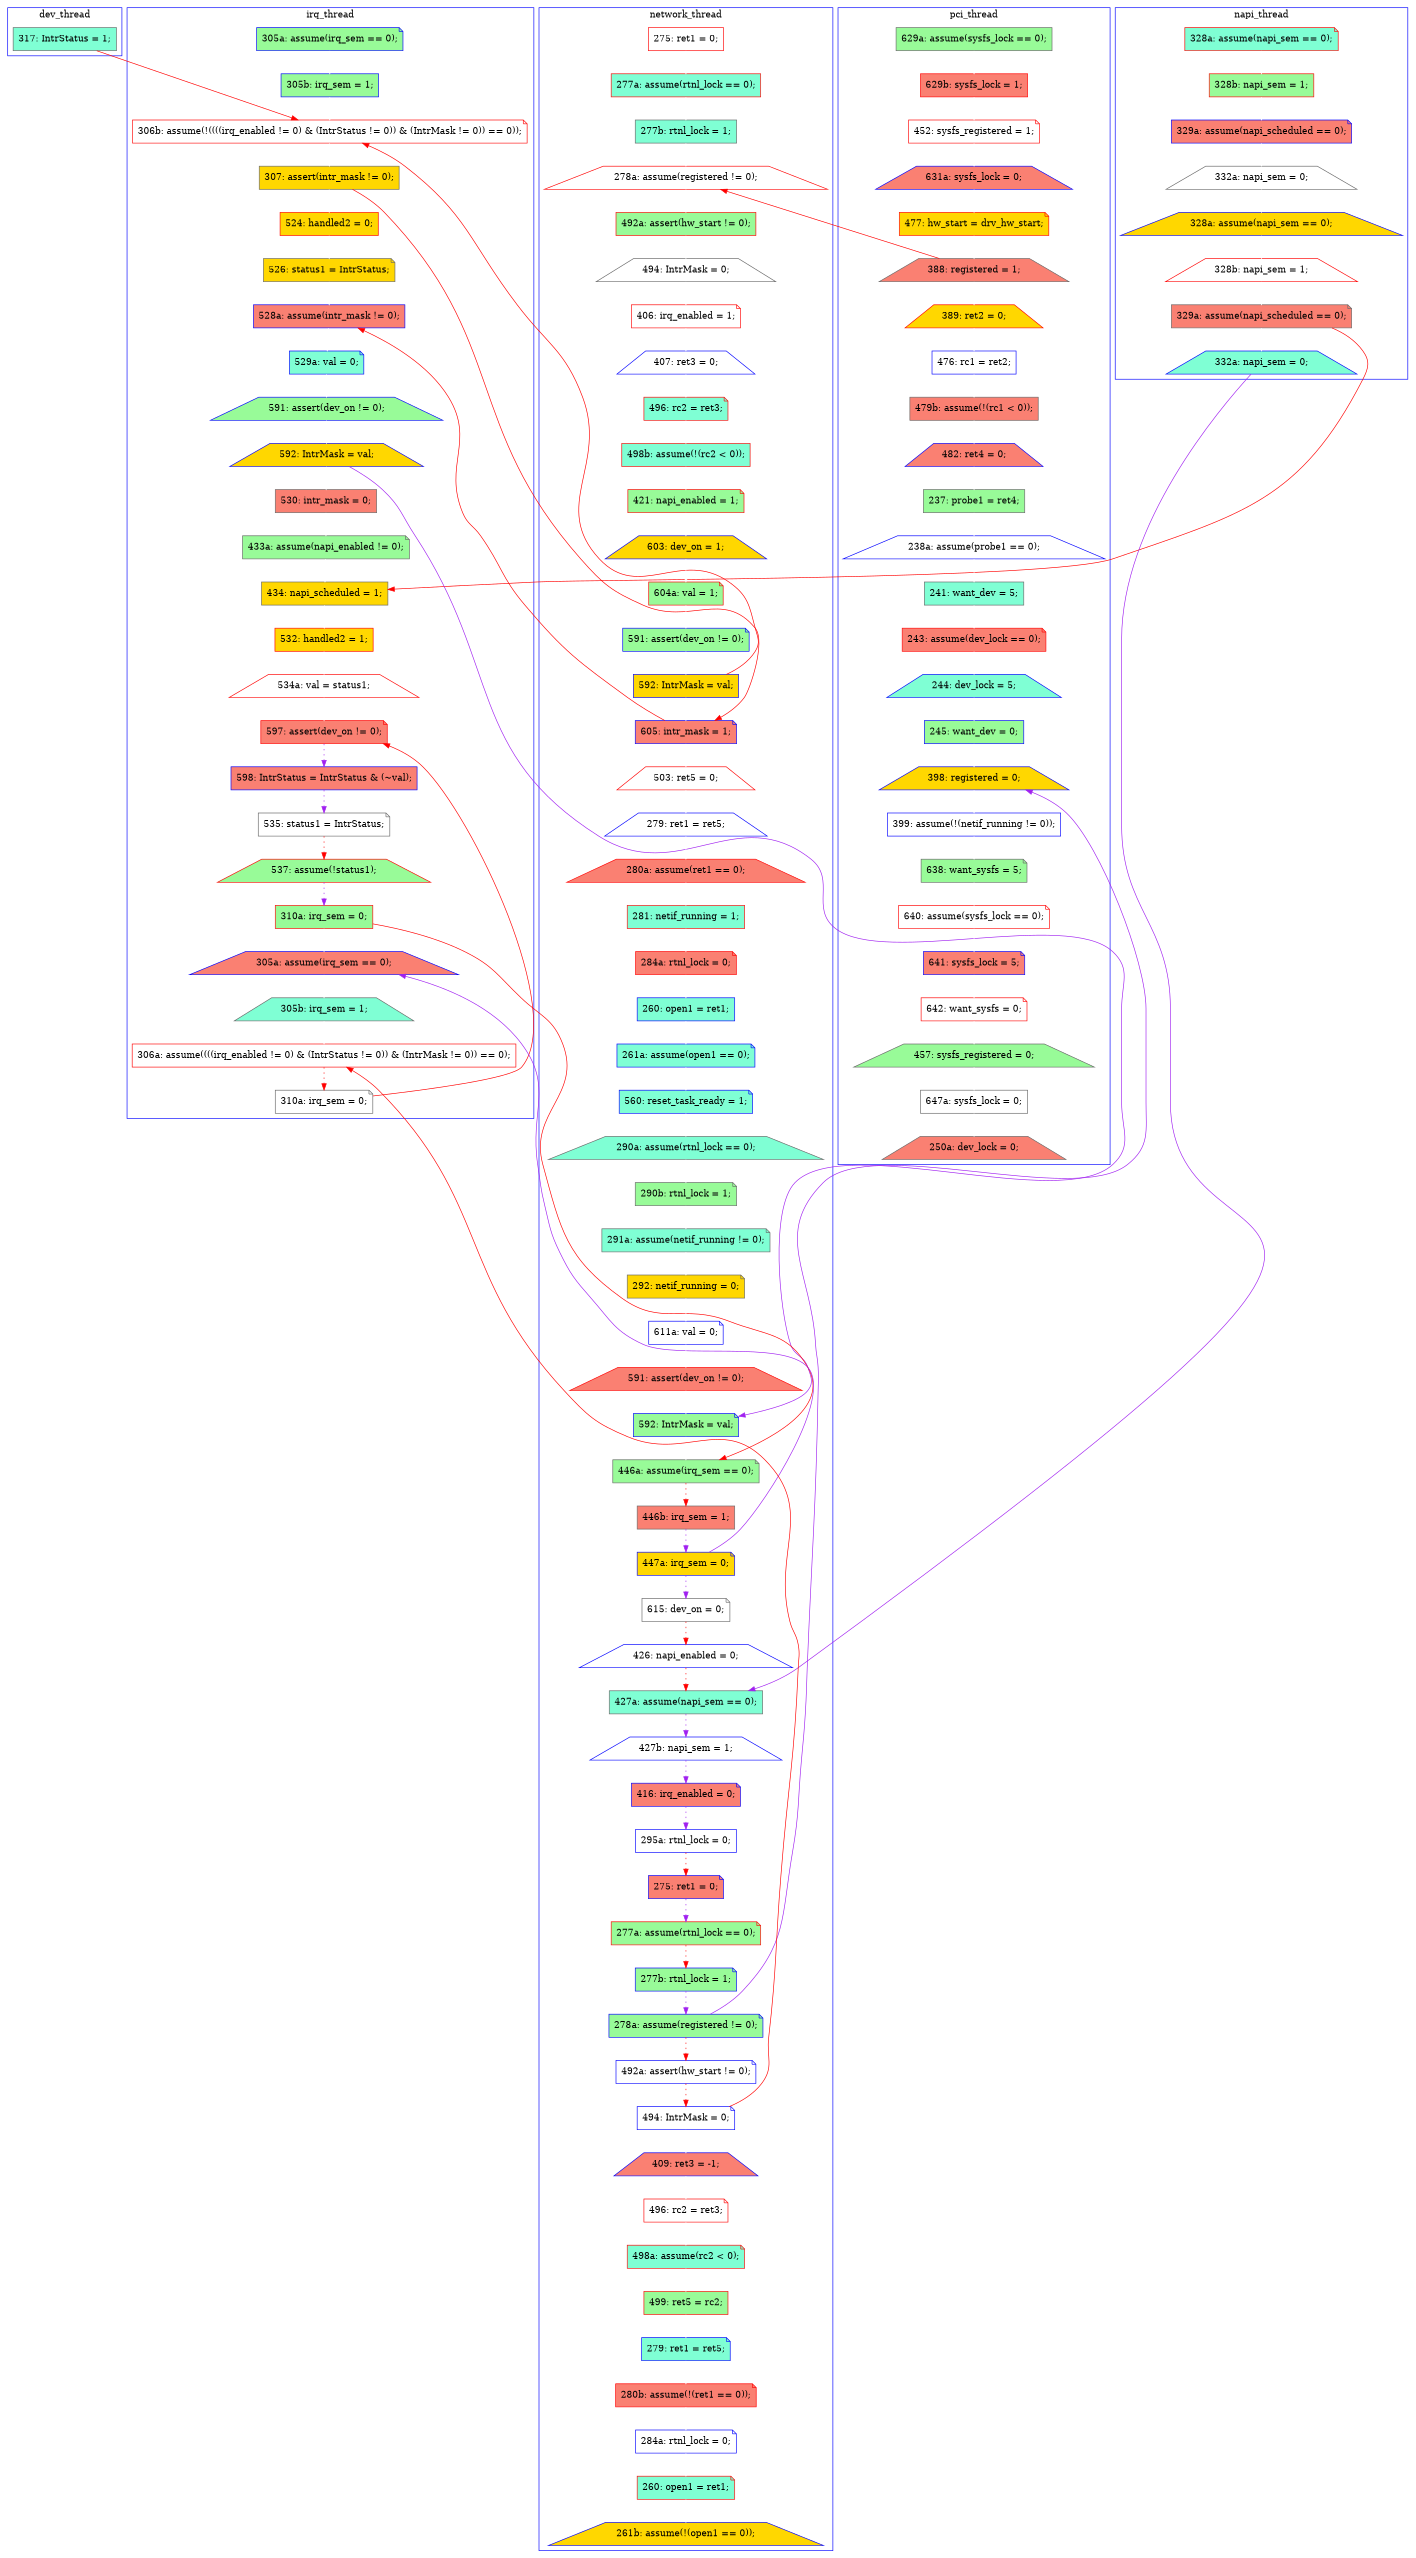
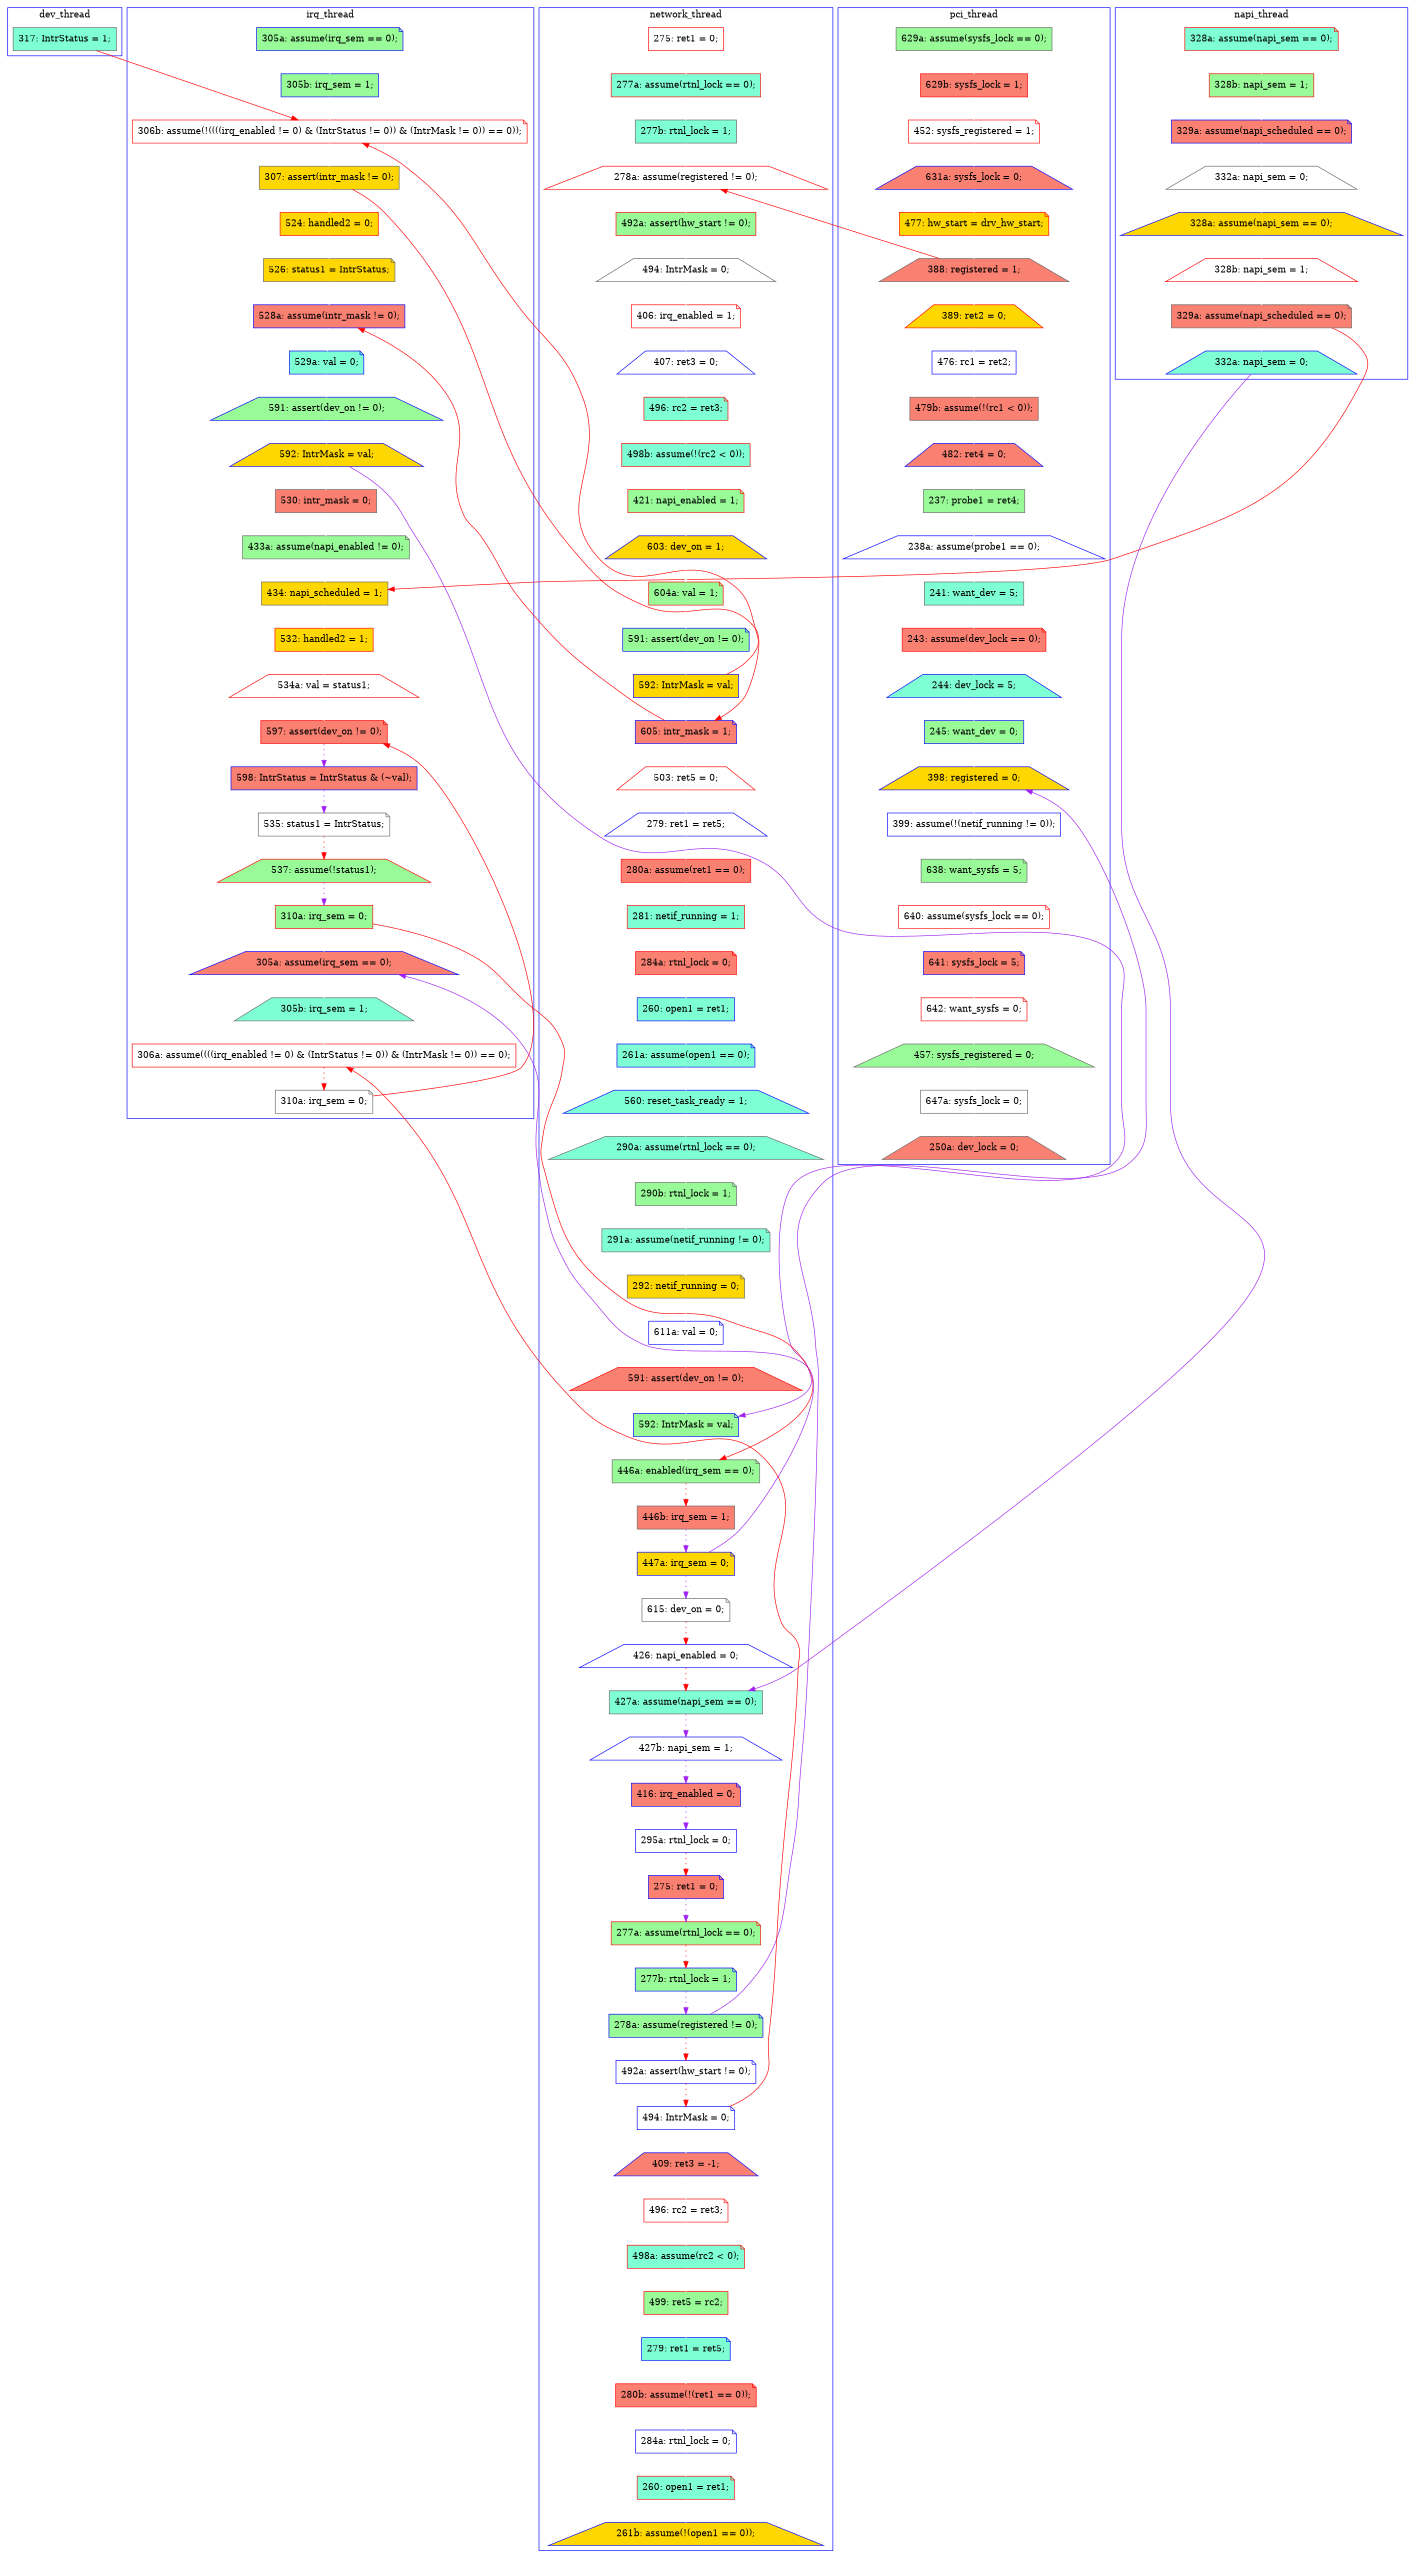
(686, 871) -> (686, 871)
(686, 1102) -> (686, 1102)
(686, 1471) -> (686, 1471)
